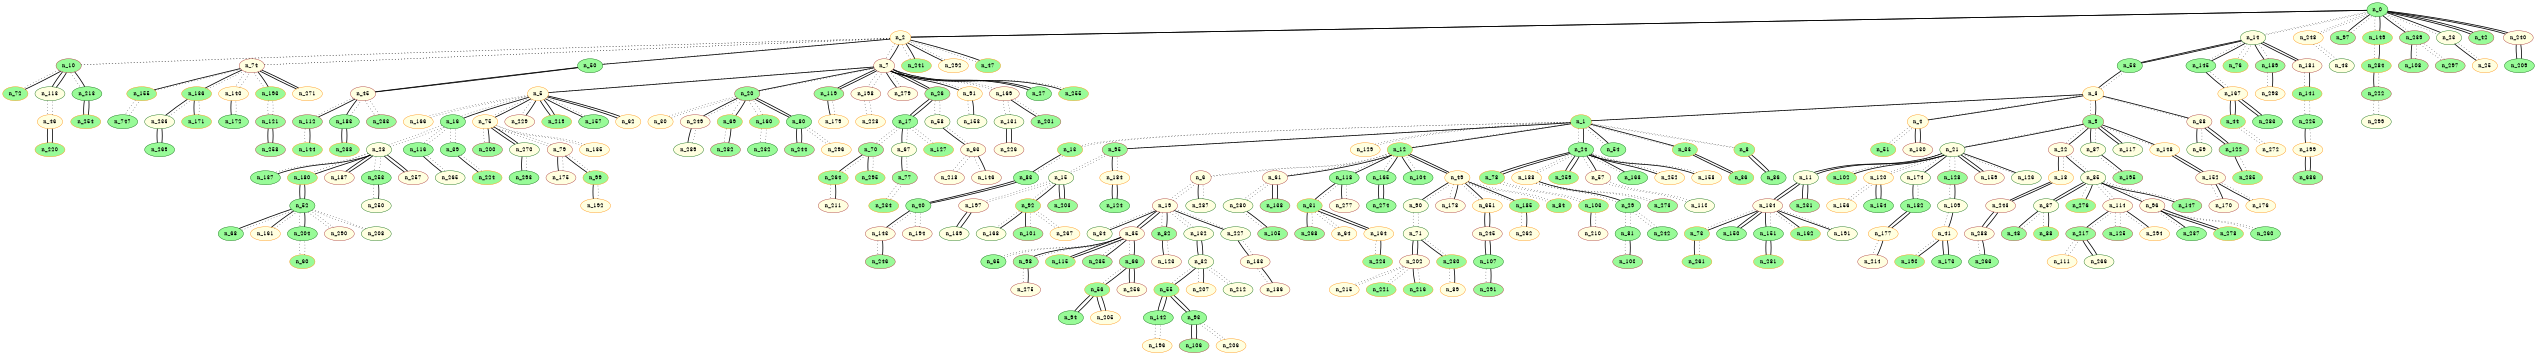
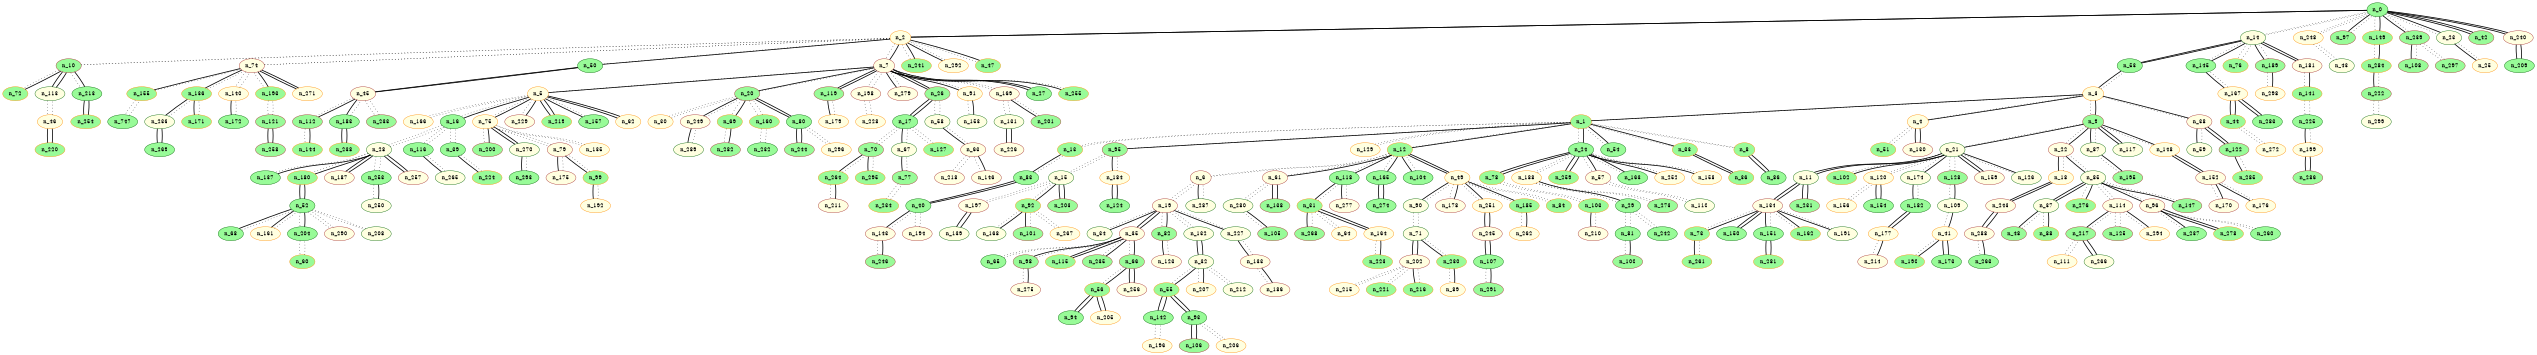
(2308, 178) -> (2308, 178)
(1487, 206) -> (1487, 206)
